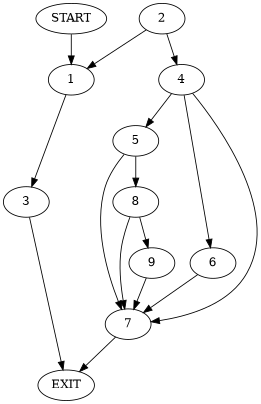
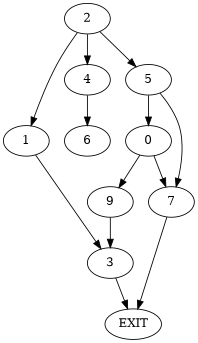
(71, 19) -> none
(161, 107) -> (115, 46)
(136, 202) -> (149, 141)
(257, 227) -> none
(142, 290) -> (110, 228)
(174, 291) -> none
